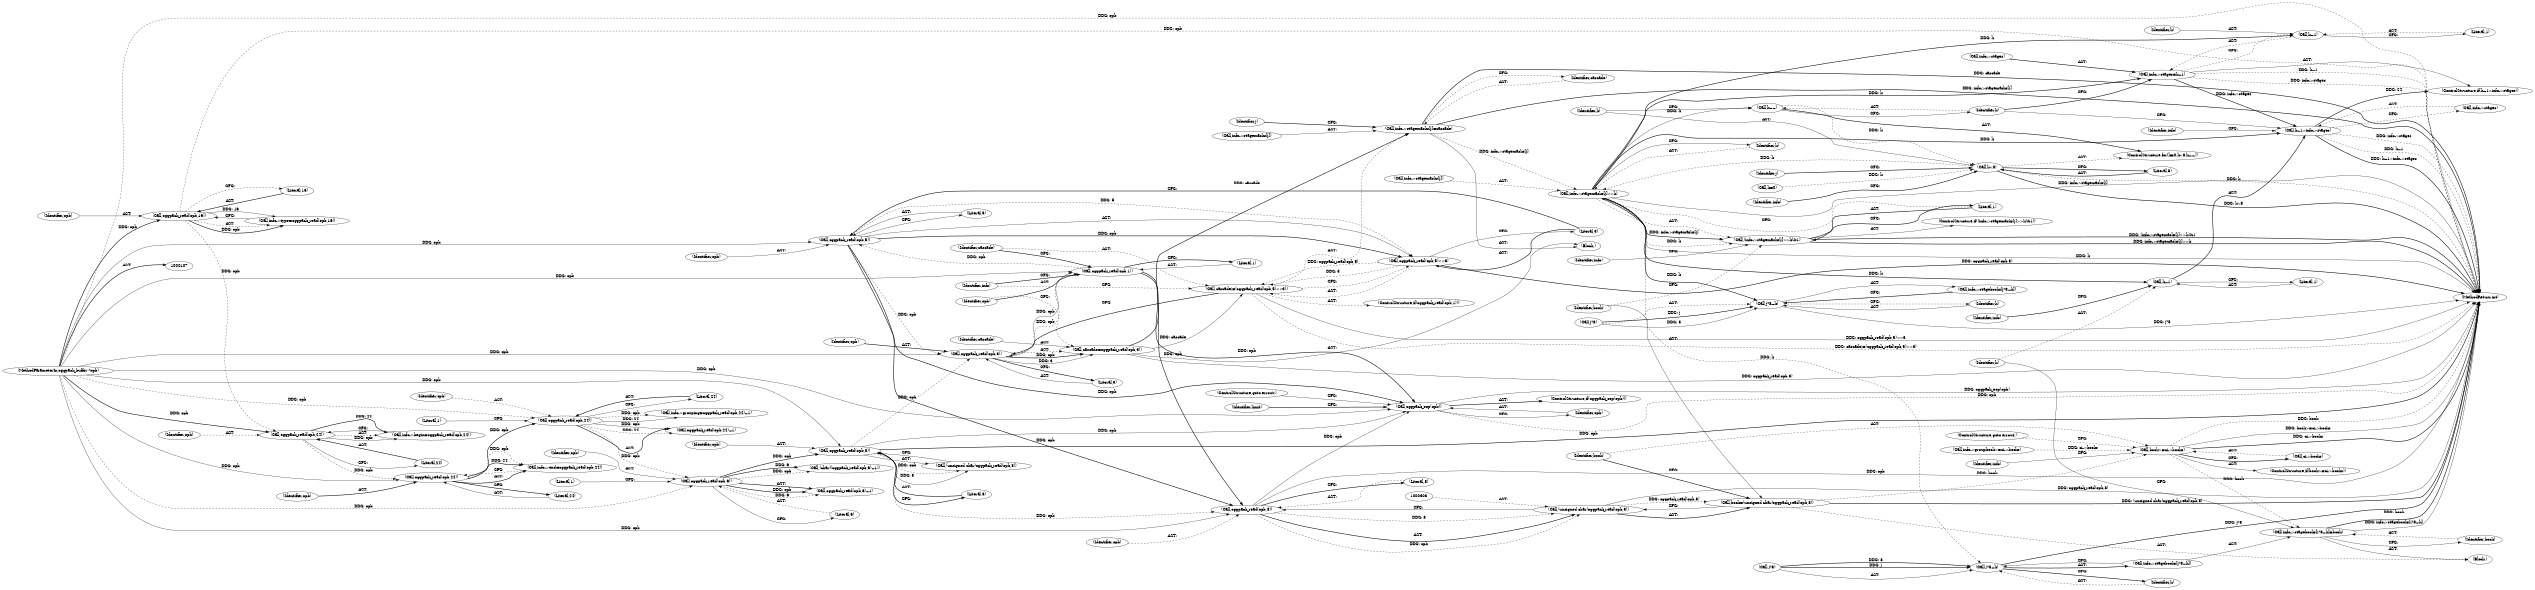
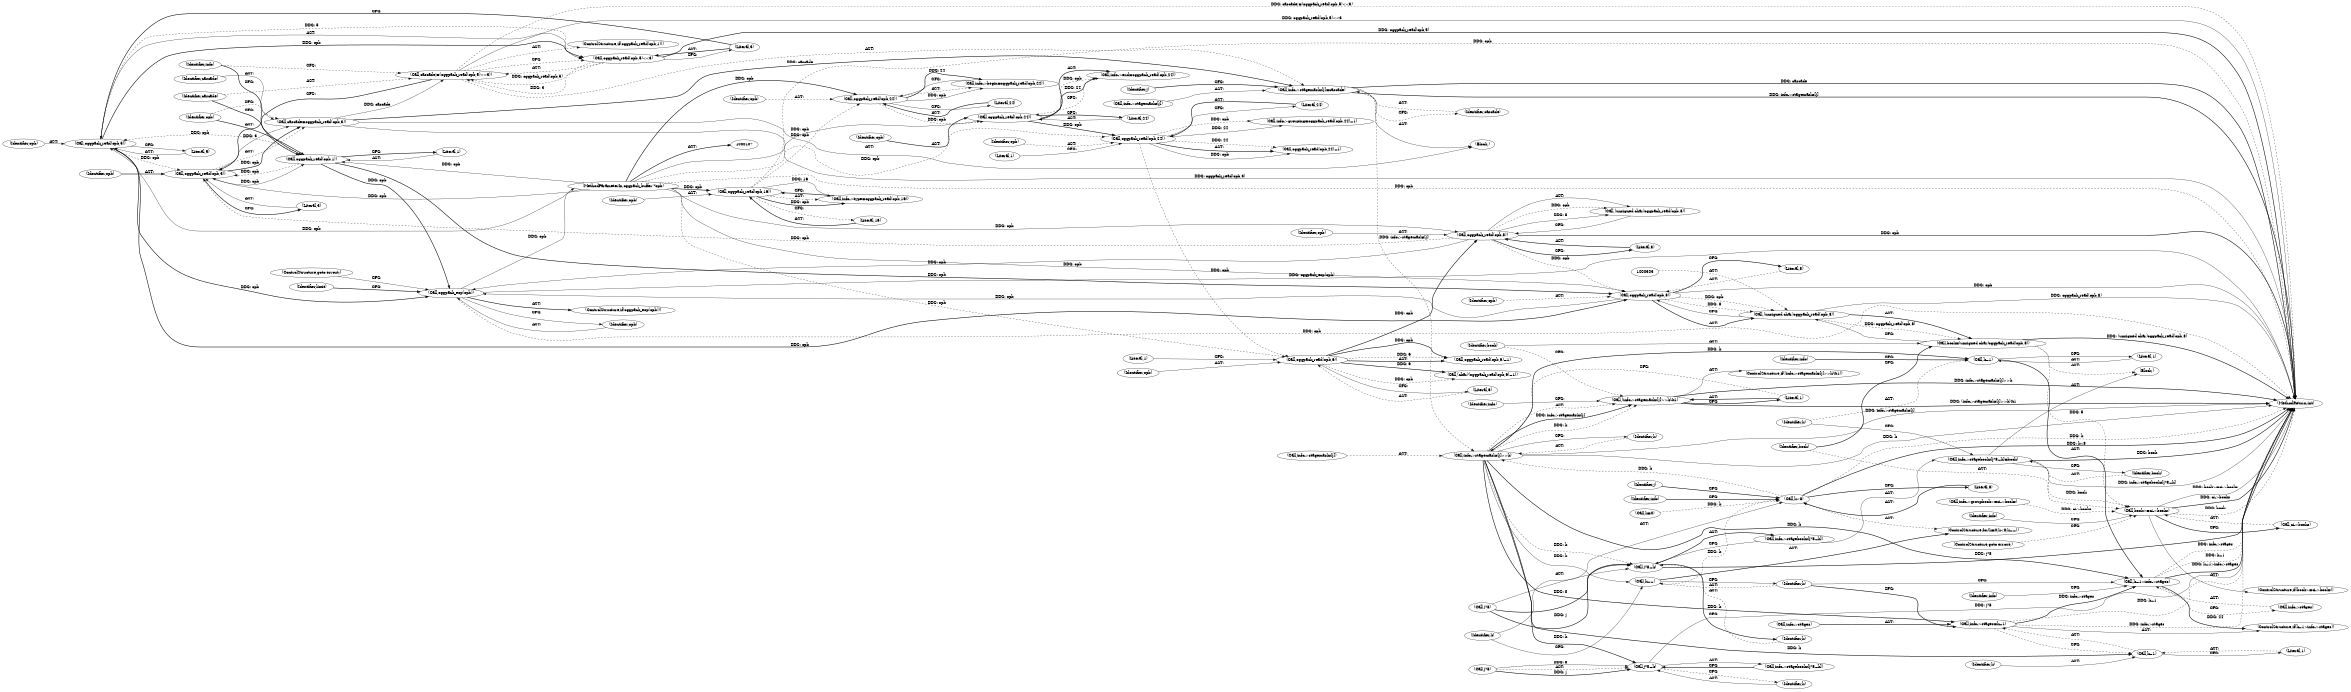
(234, 218) -> (809, 194)
(753, 379) -> (535, 253)
(1987, 473) -> (2076, 413)
(2234, 491) -> (2066, 499)
